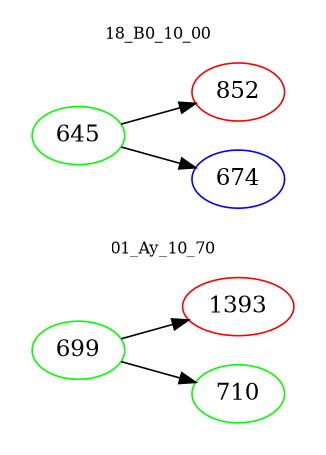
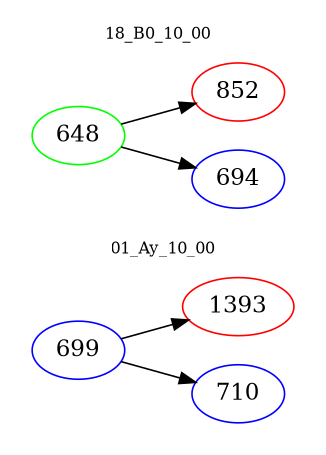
(78, 136) -> (78, 136)
(238, 179) -> (238, 179)
(163, 249) -> (163, 249)
(78, 350) -> (78, 350)
(238, 394) -> (238, 394)
